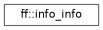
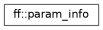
(52, 15) -> (52, 15)
